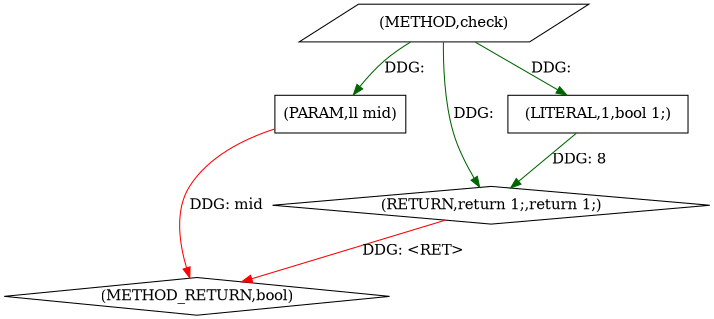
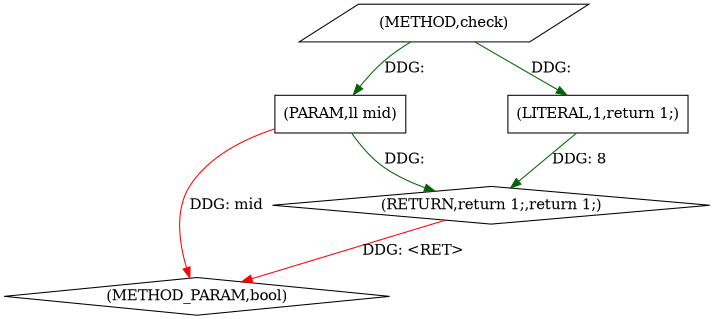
(449, 113) -> (384, 167)
(598, 114) -> (598, 114)
(197, 296) -> (197, 296)
